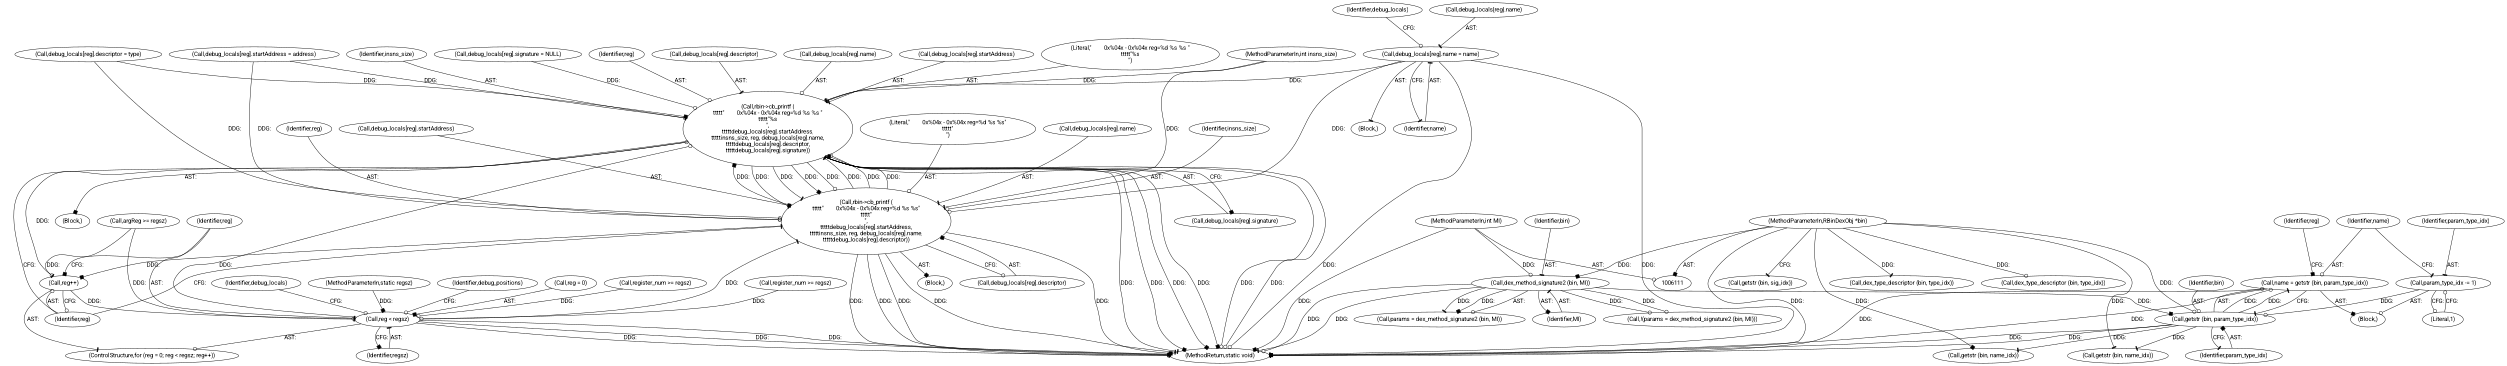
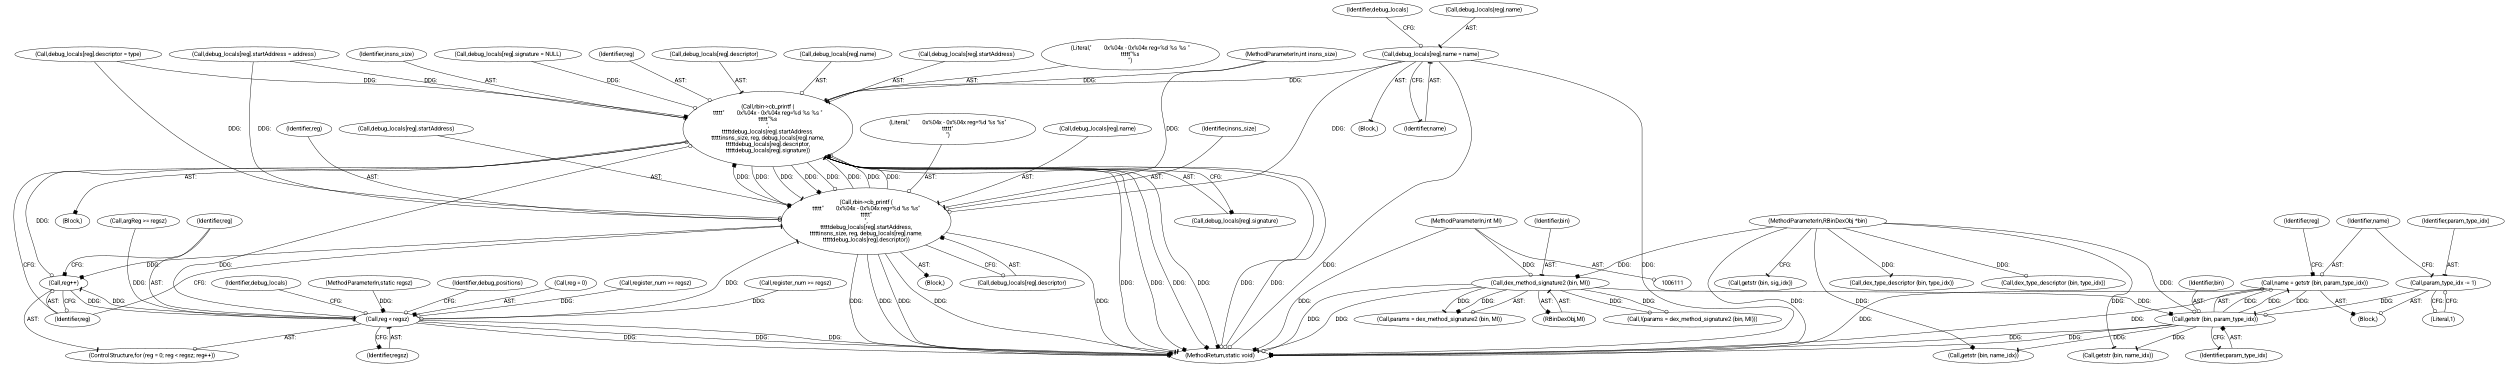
(1718, 241) -> none
(76, 256) -> (161, 310)
(2304, 301) -> (2304, 301)
(1564, 319) -> (1564, 319)
